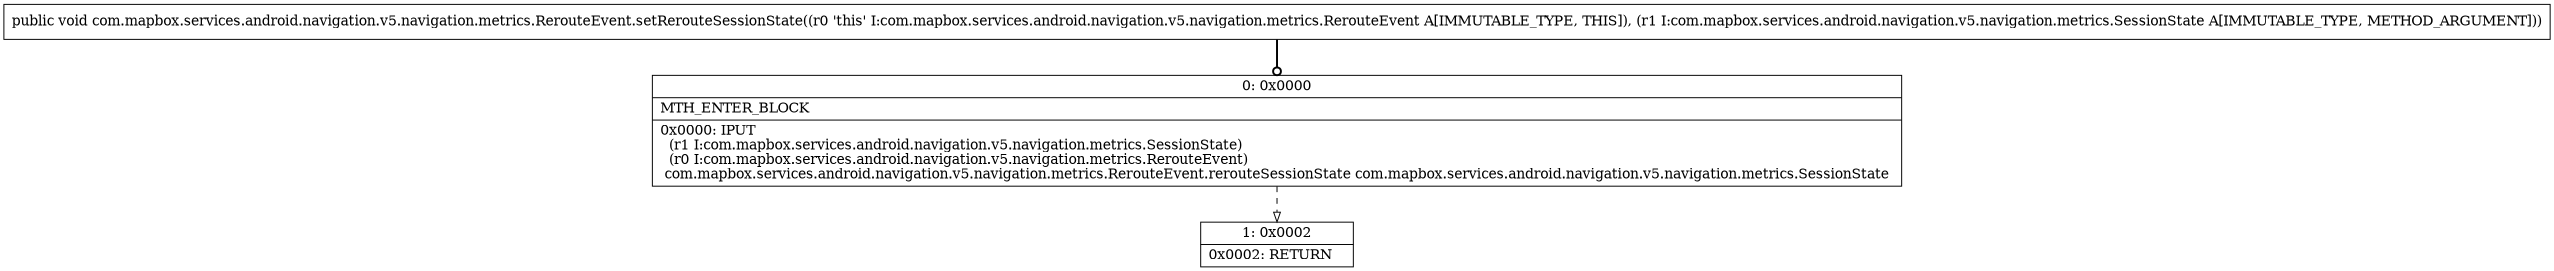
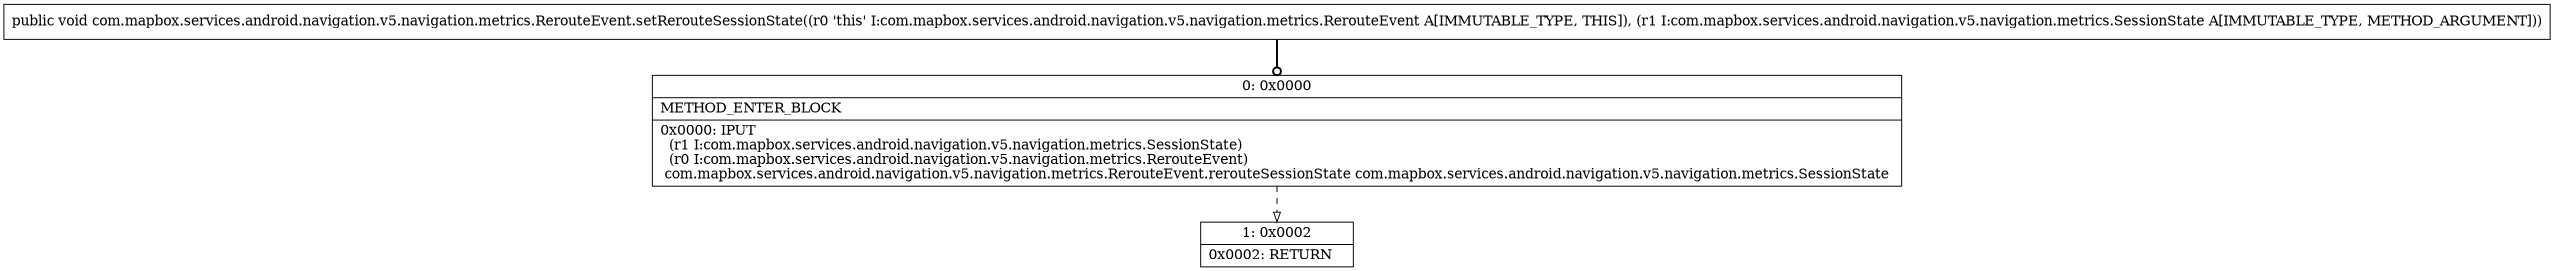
(735, 108) -> (751, 108)
